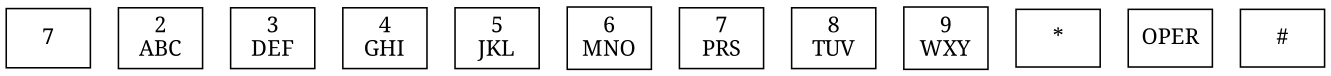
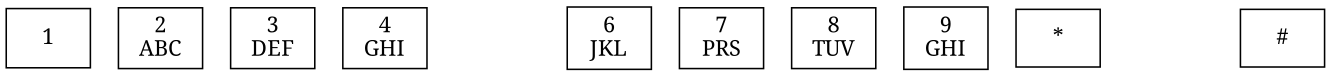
(48, 38) -> (48, 38)
(497, 38) -> none
(609, 38) -> (609, 38)
(946, 38) -> (946, 38)
(1170, 38) -> none
